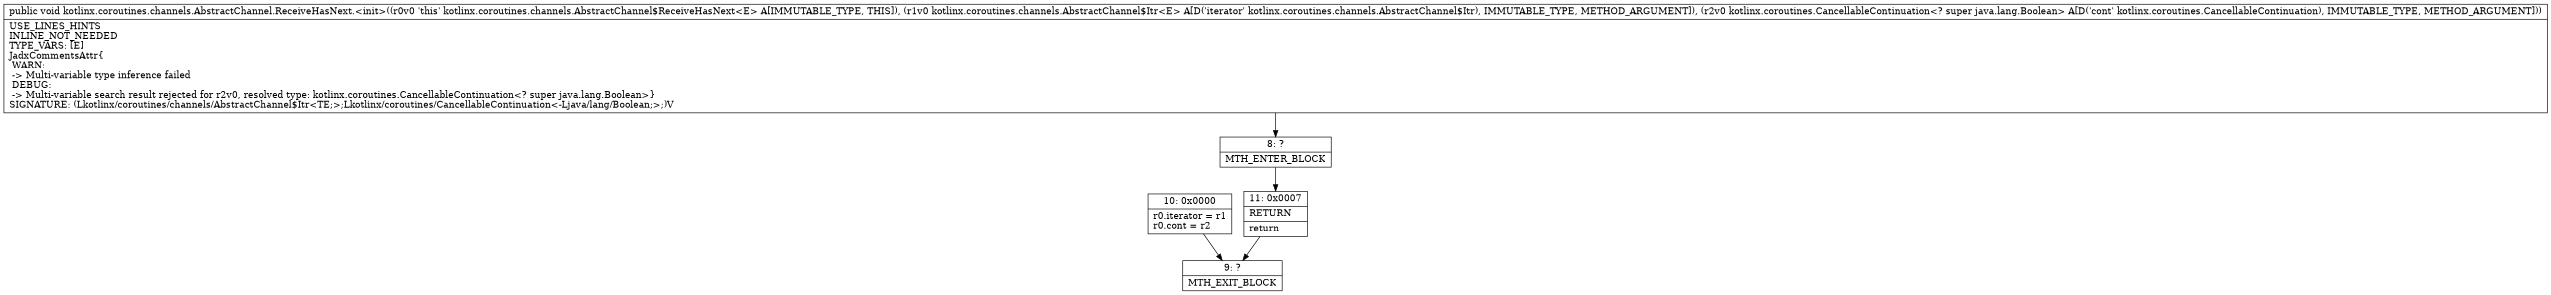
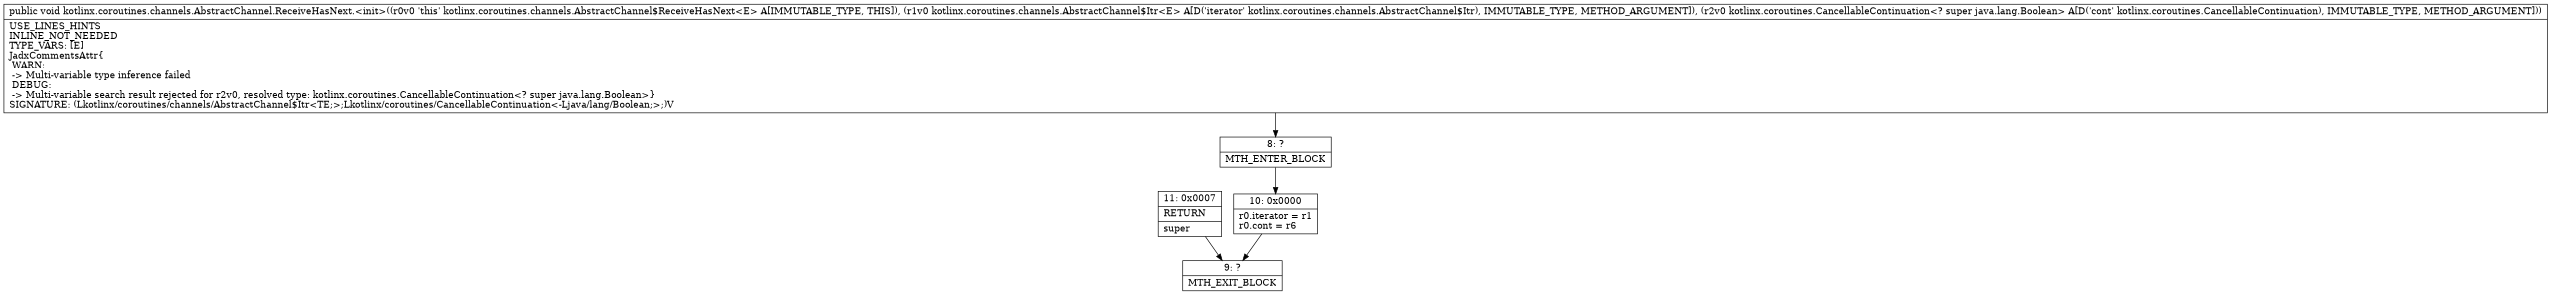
(1276, 176) -> (1276, 177)
(1182, 226) -> (1268, 226)
(1264, 229) -> (1177, 229)
